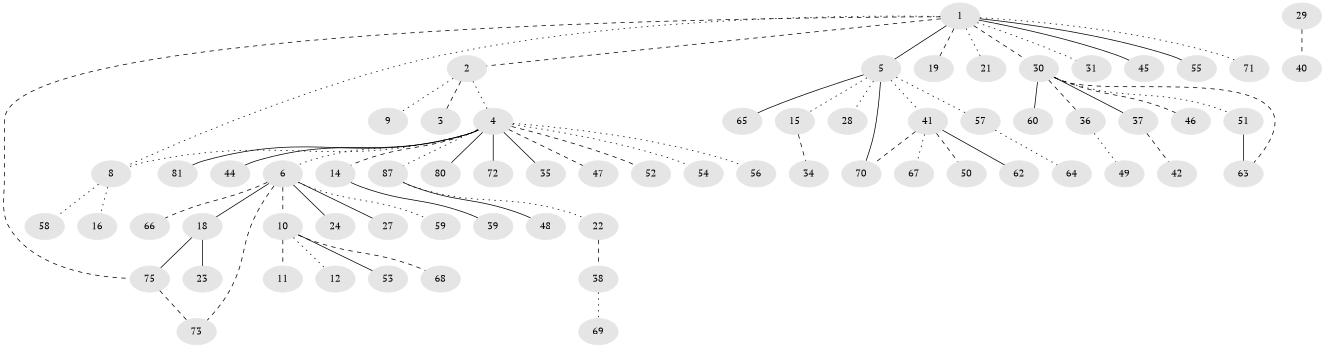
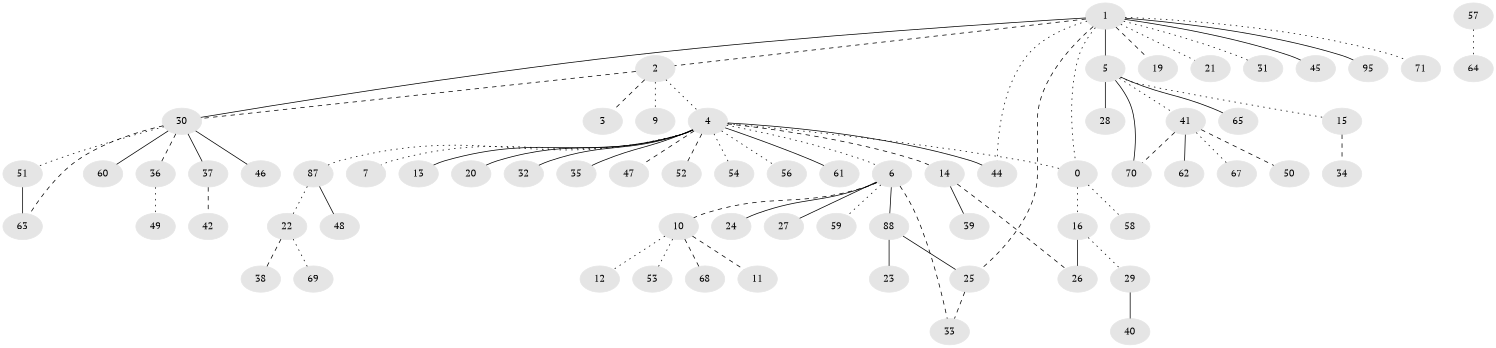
(1000, 42) -> (642, 54)
(1302, 42) -> (1130, 305)
(1197, 69) -> (1368, 69)
none -> (1016, 73)
none -> (419, 95)
(864, 95) -> (1105, 95)
(931, 95) -> none
(1134, 99) -> (221, 148)
(111, 174) -> (1078, 174)
(178, 174) -> (839, 174)
none -> (366, 174)
none -> (419, 174)
(441, 174) -> (471, 174)
(493, 174) -> (524, 174)
(150, 226) -> none
(202, 226) -> (889, 226)
(335, 253) -> (666, 253)
none -> (1104, 253)
(150, 279) -> (969, 279)
none -> (1078, 279)
(598, 305) -> (300, 253)
(197, 332) -> (950, 332)
